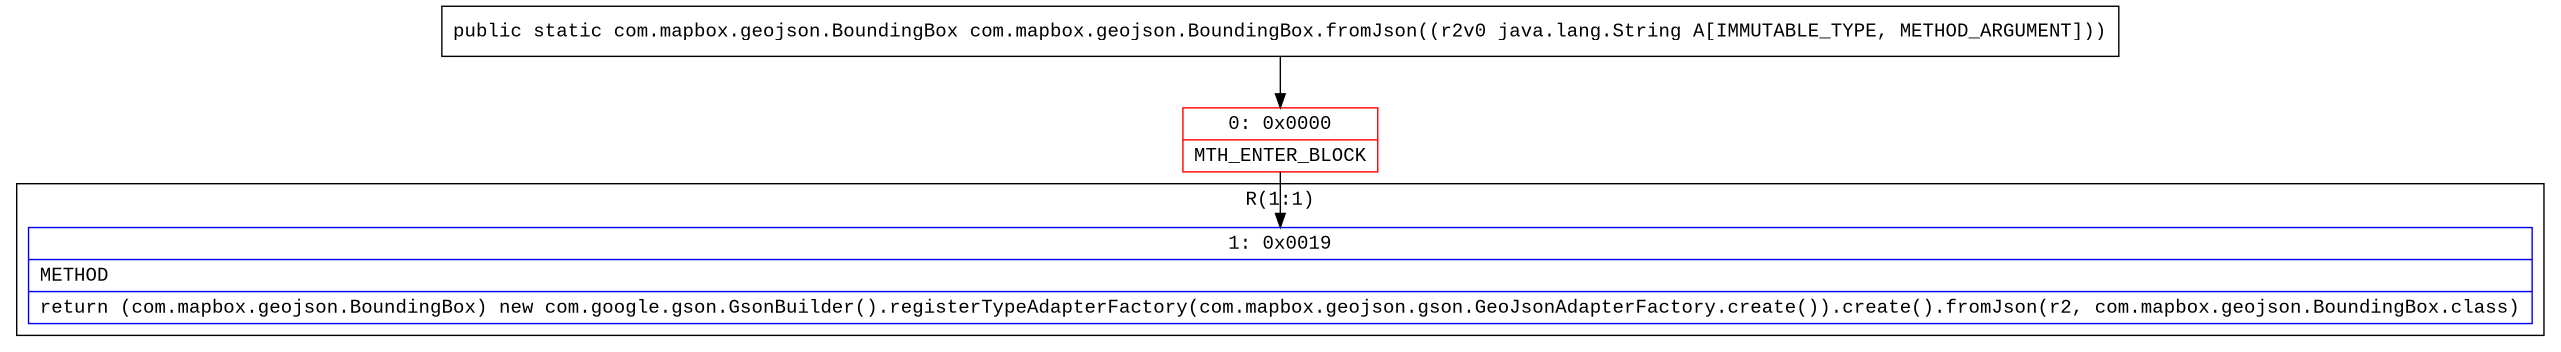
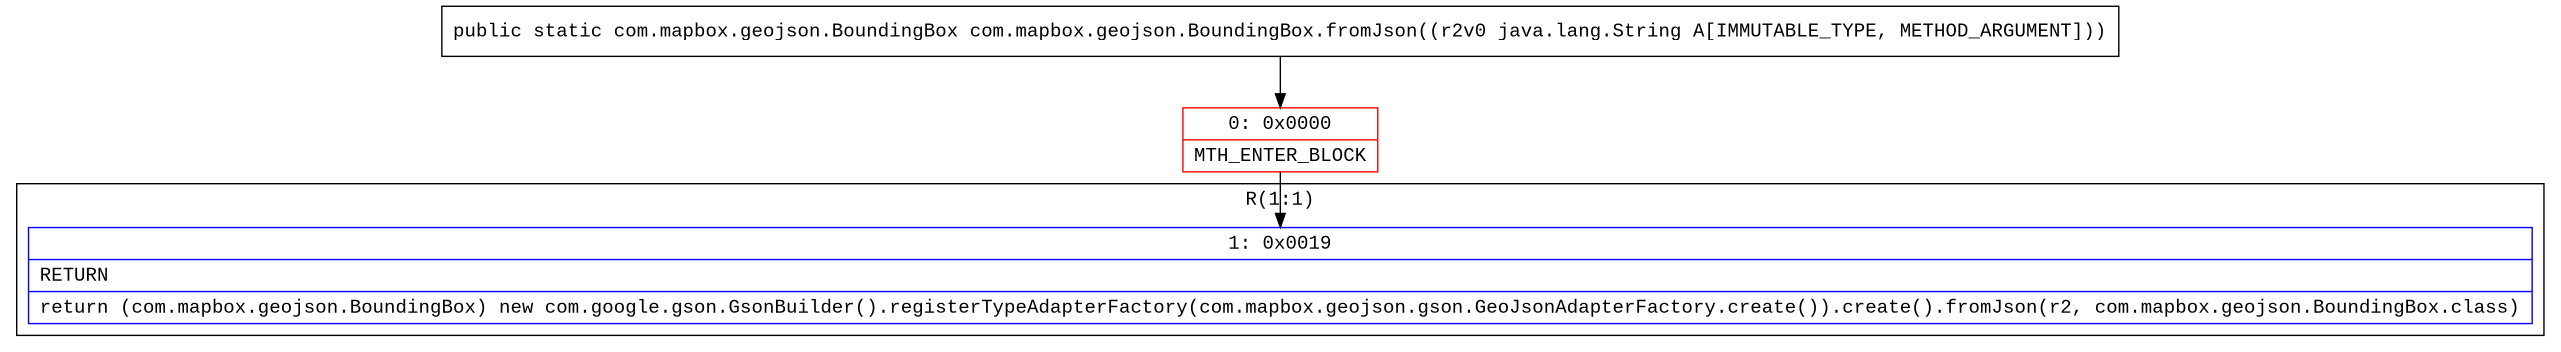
(74, 275) -> (74, 275)
